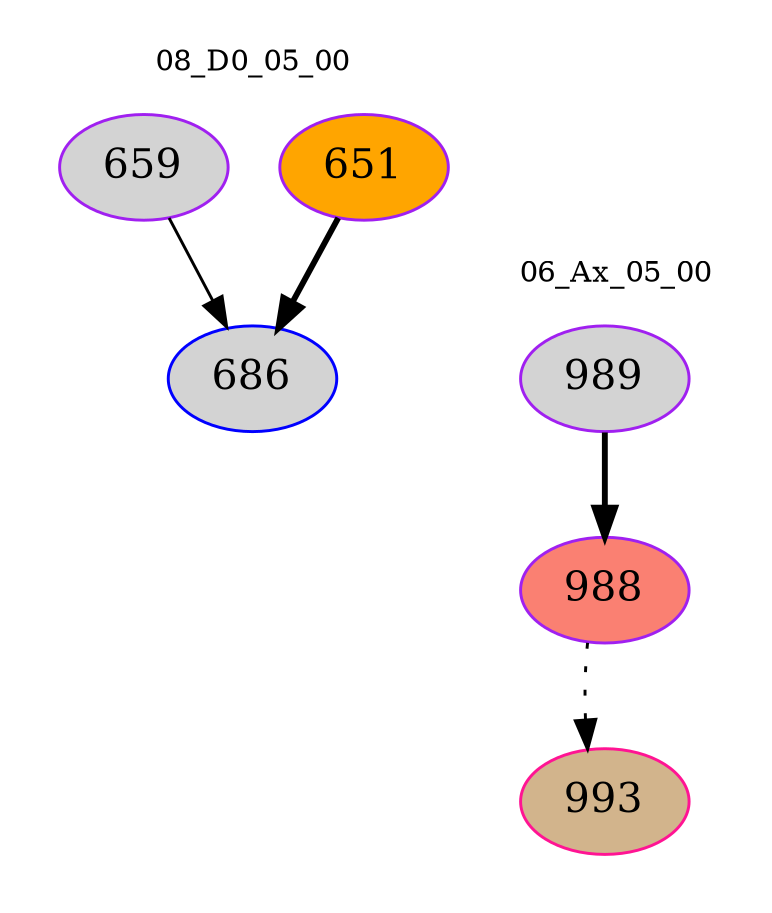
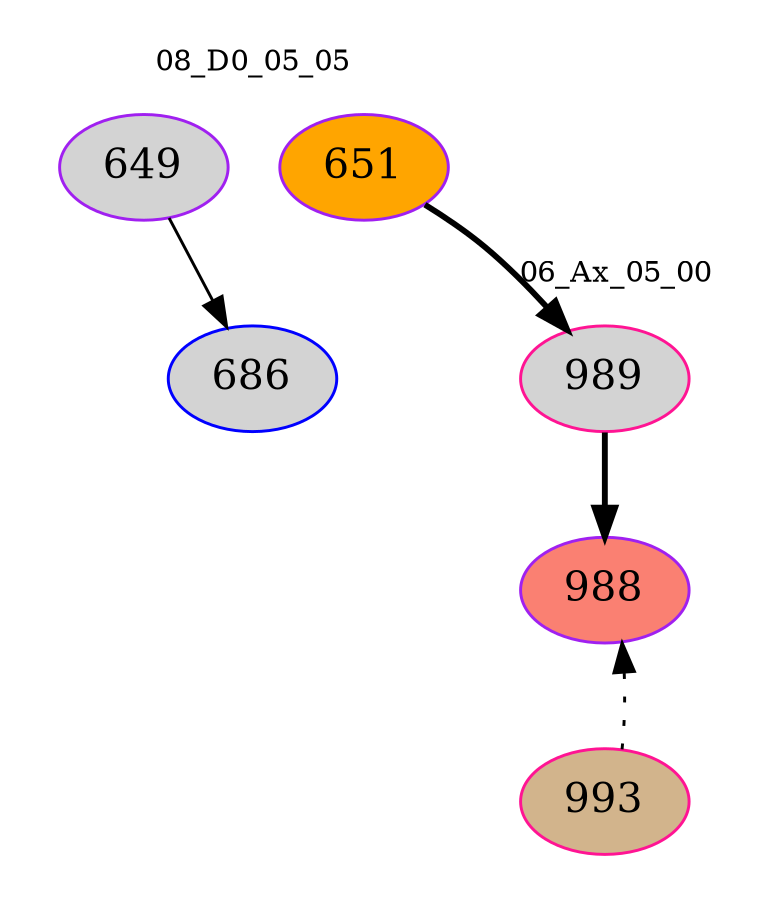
(254, 63) -> (254, 63)
(144, 167) -> (144, 167)
(315, 260) -> (516, 275)
(605, 379) -> (605, 379)
(585, 681) -> (624, 711)
